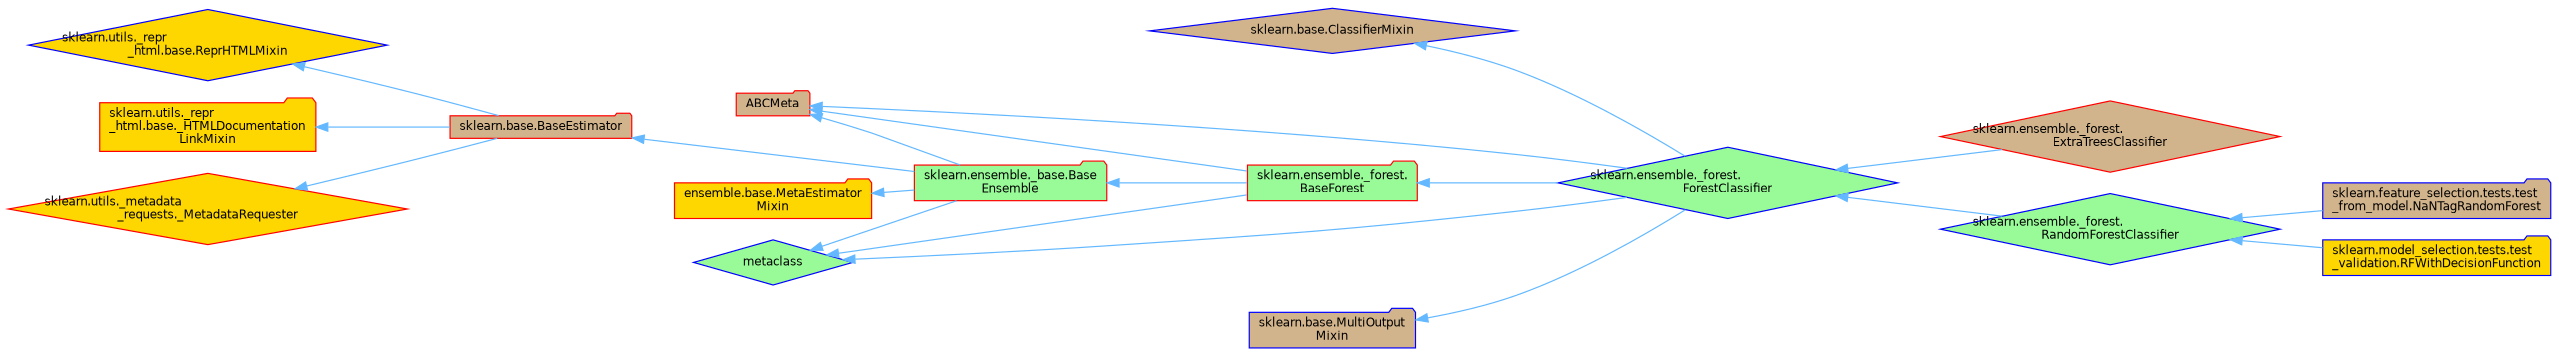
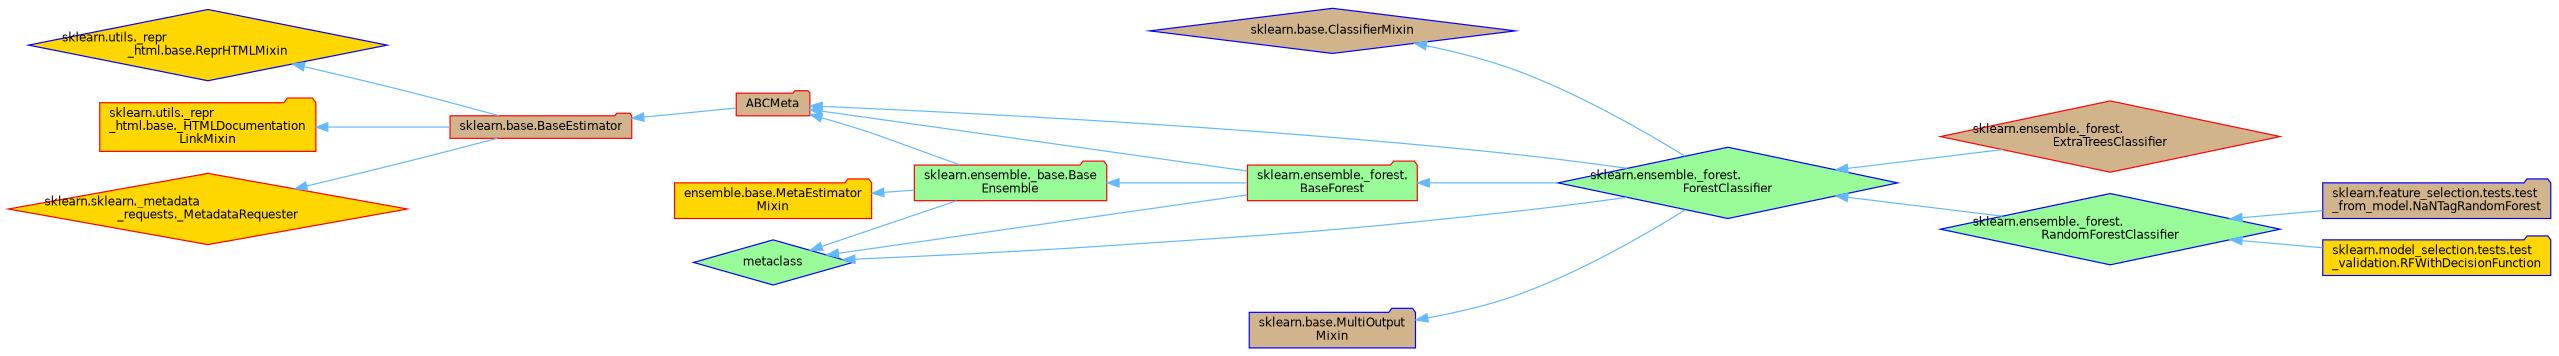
(779, 155) -> (690, 113)
(208, 209) -> (208, 209)
